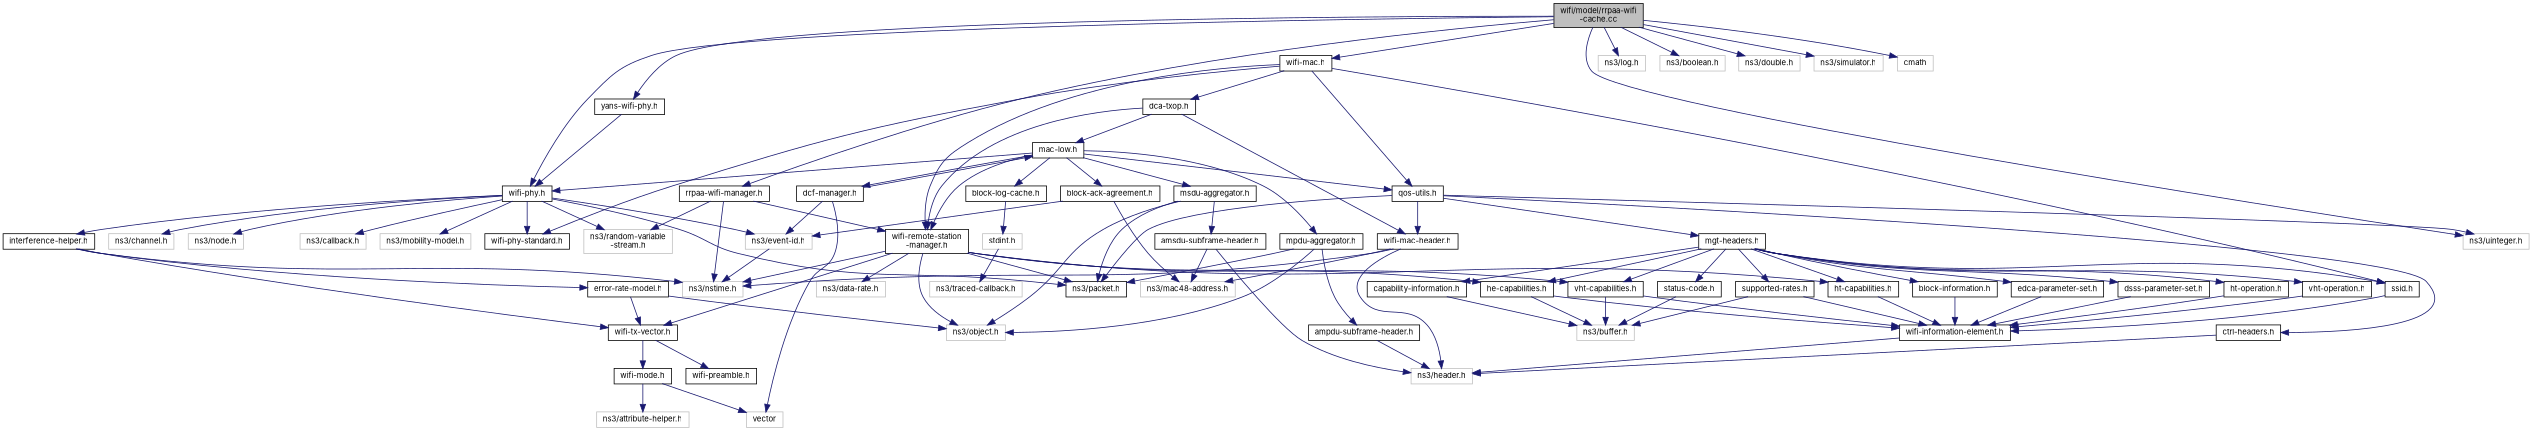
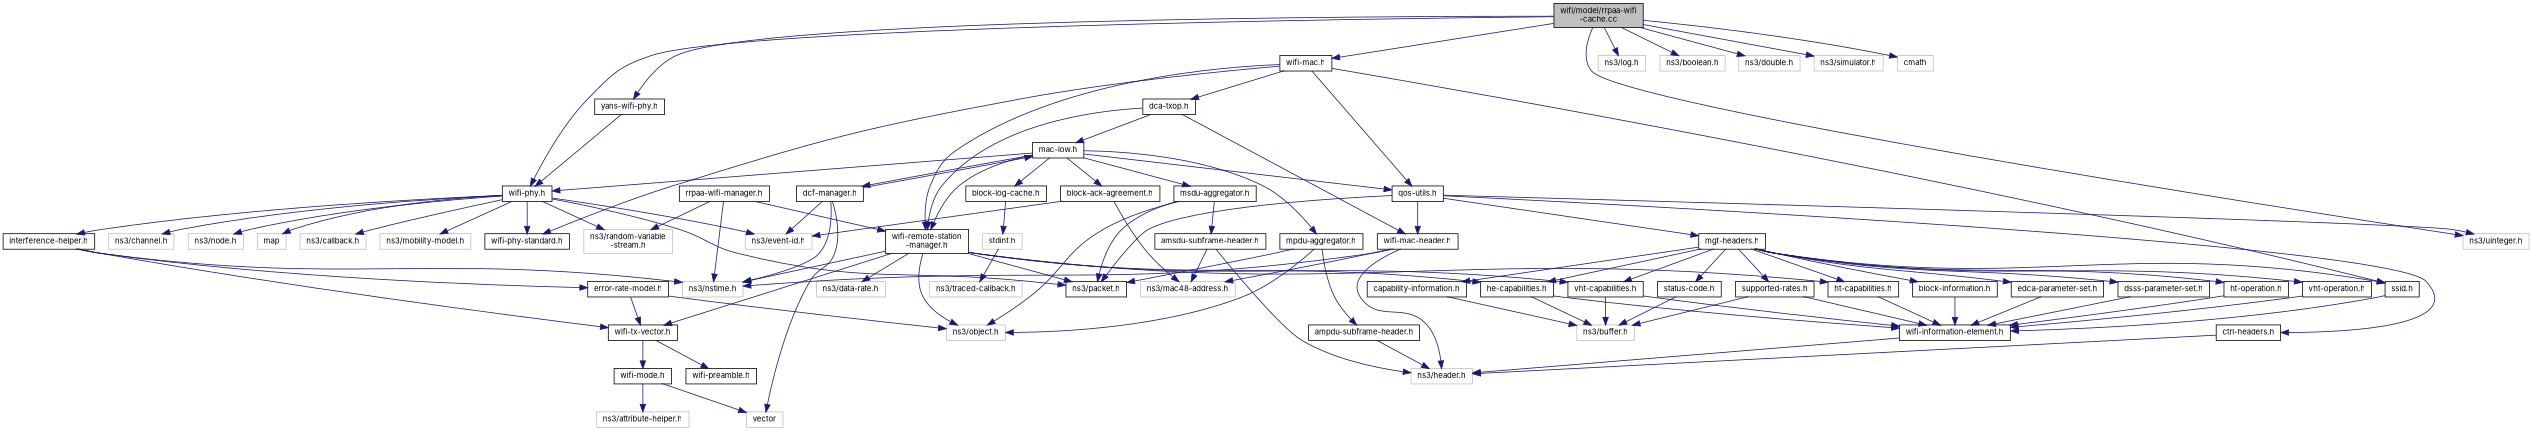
(1146, 73) -> none
none -> (272, 241)
(749, 263) -> (812, 259)
